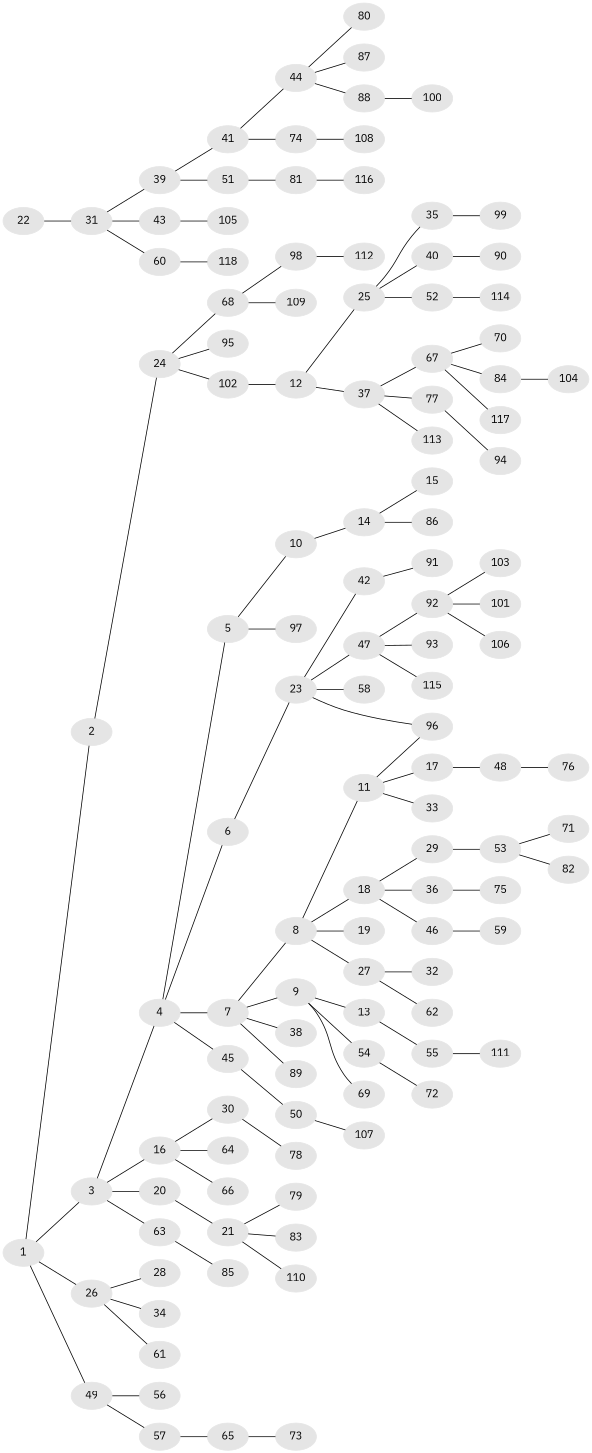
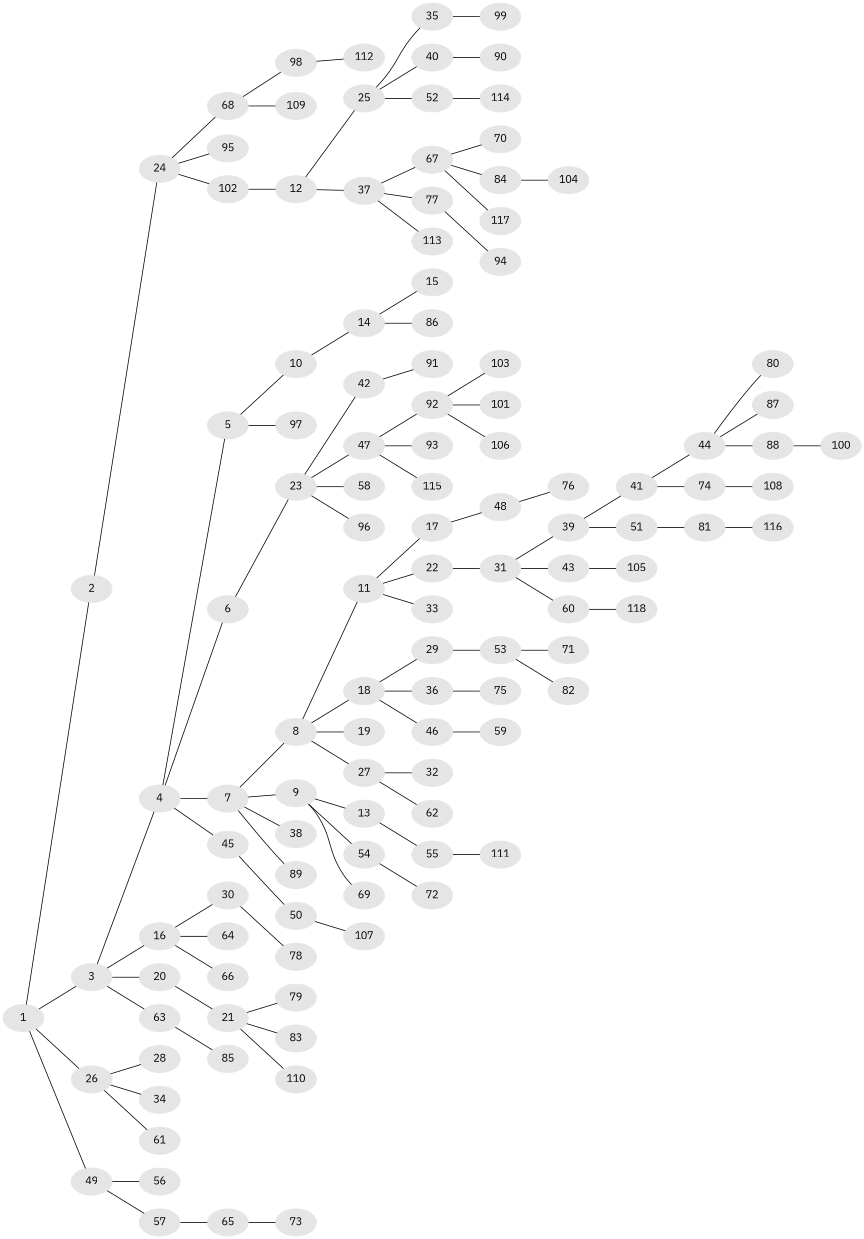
(398, 757) -> (398, 579)
